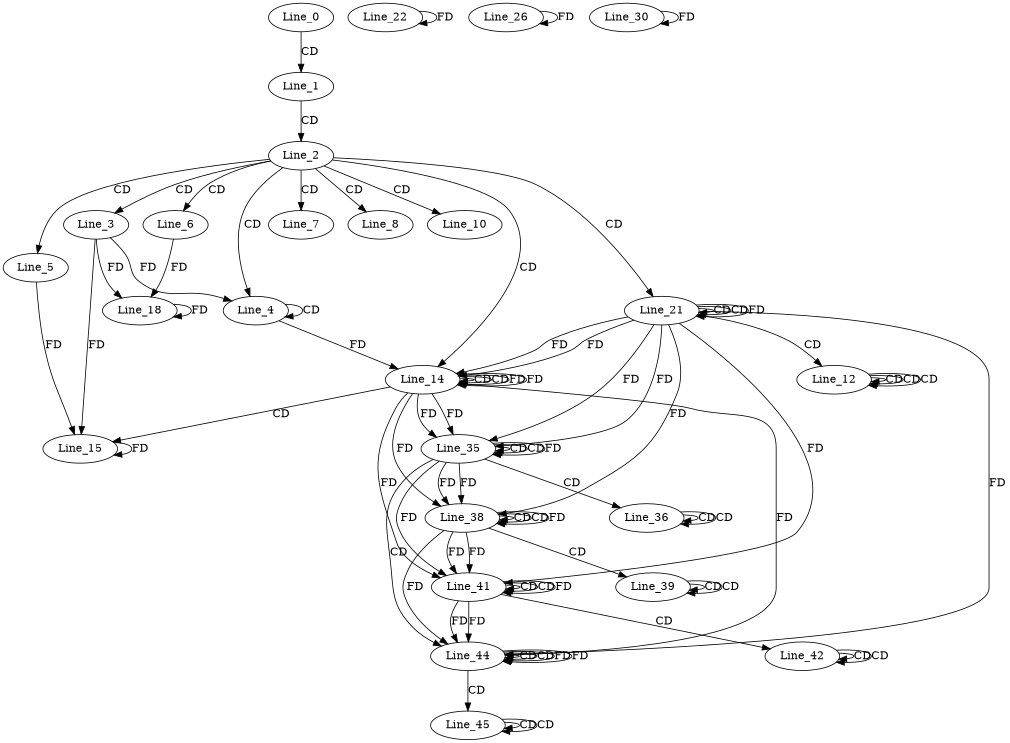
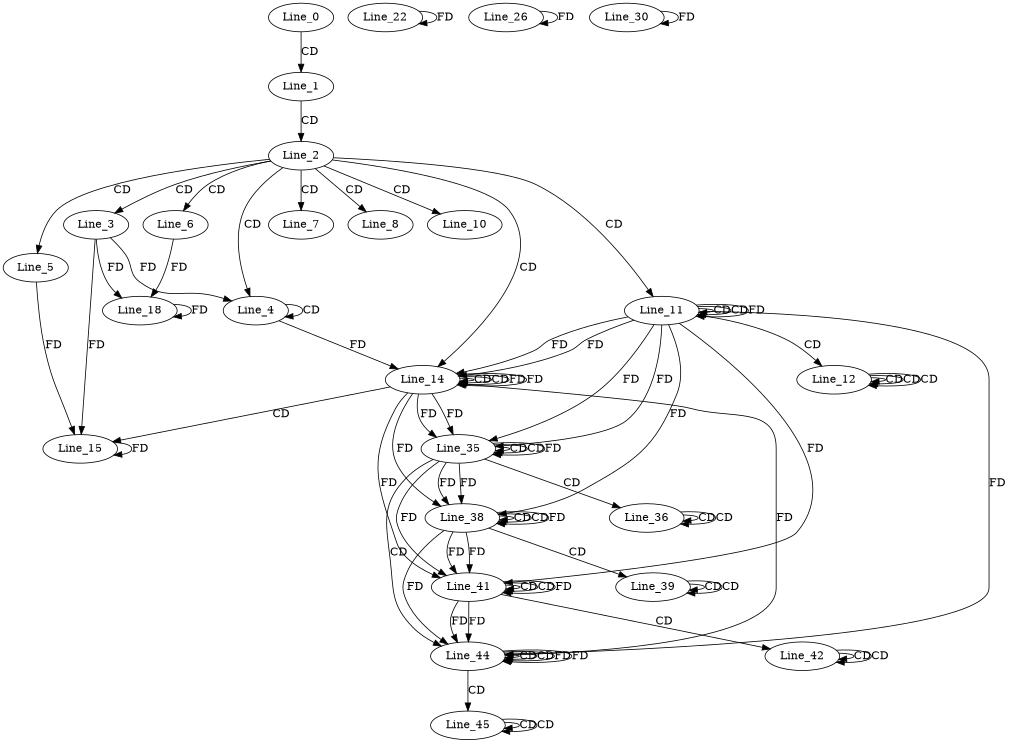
(662, 311) -> (662, 311)
